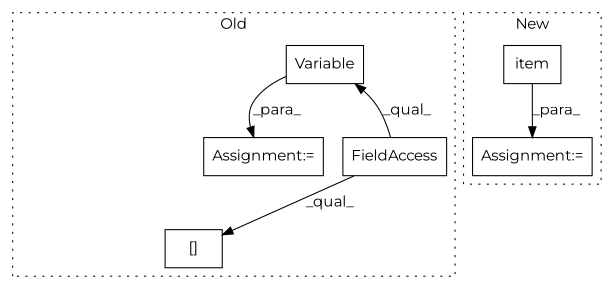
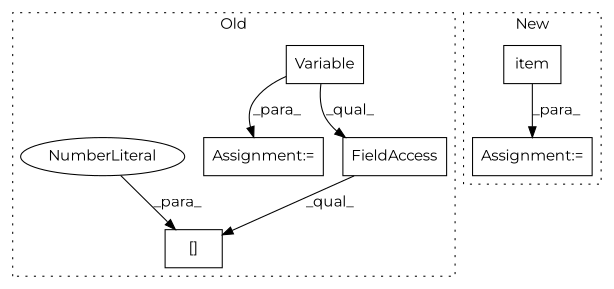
(381, 112) -> (322, 110)
none -> (103, 157)
